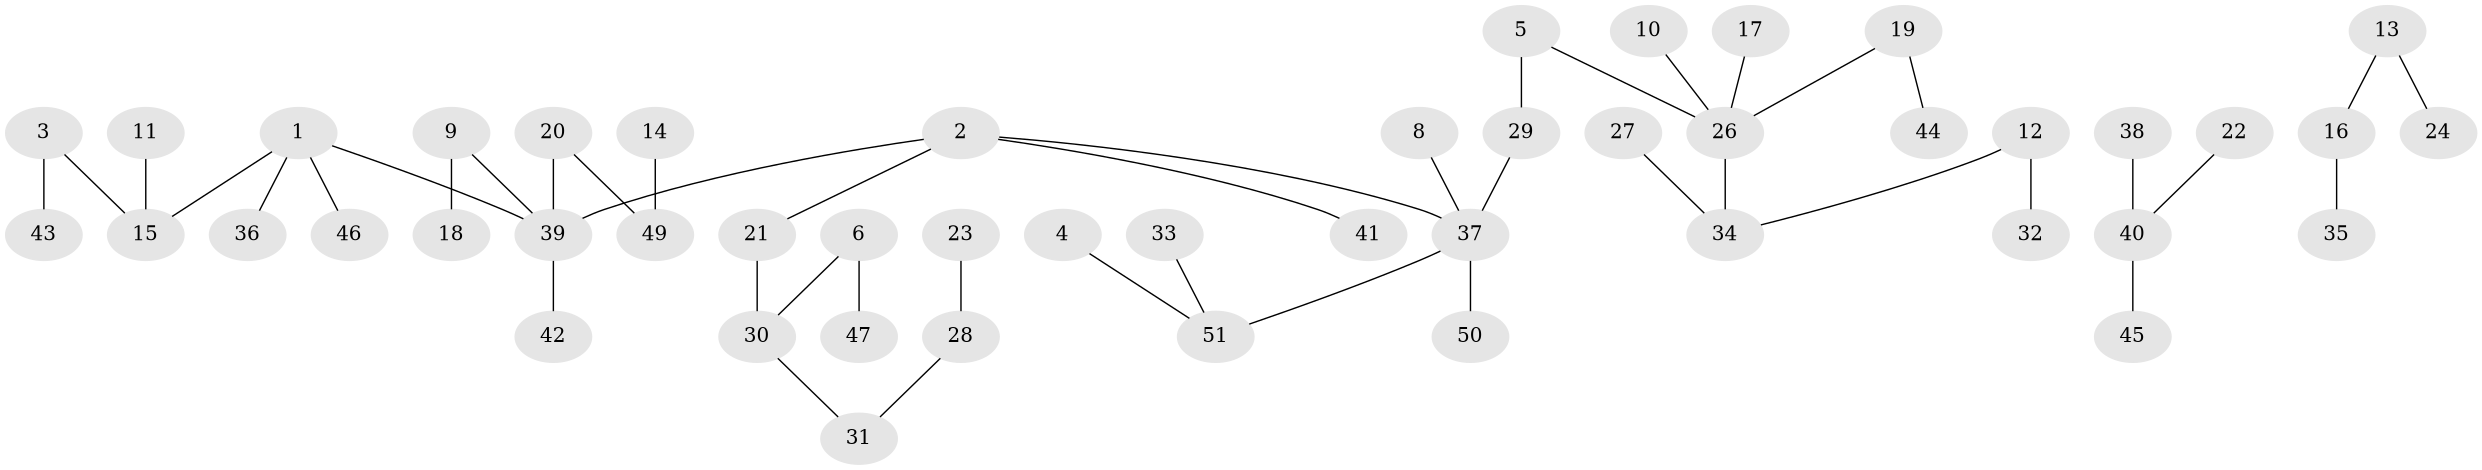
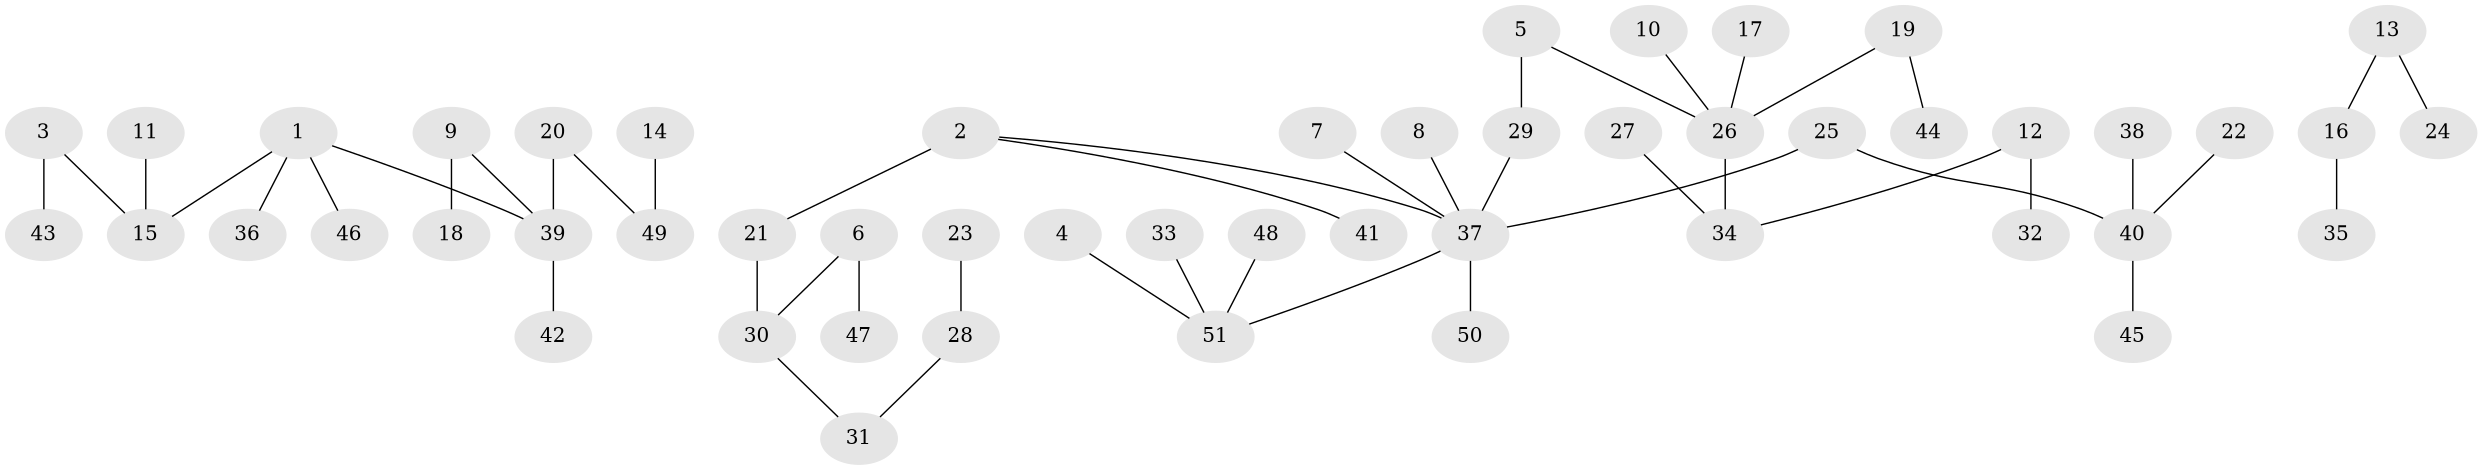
none -> (1318, 133)
none -> (1827, 133)
(751, 170) -> none
none -> (1267, 235)
